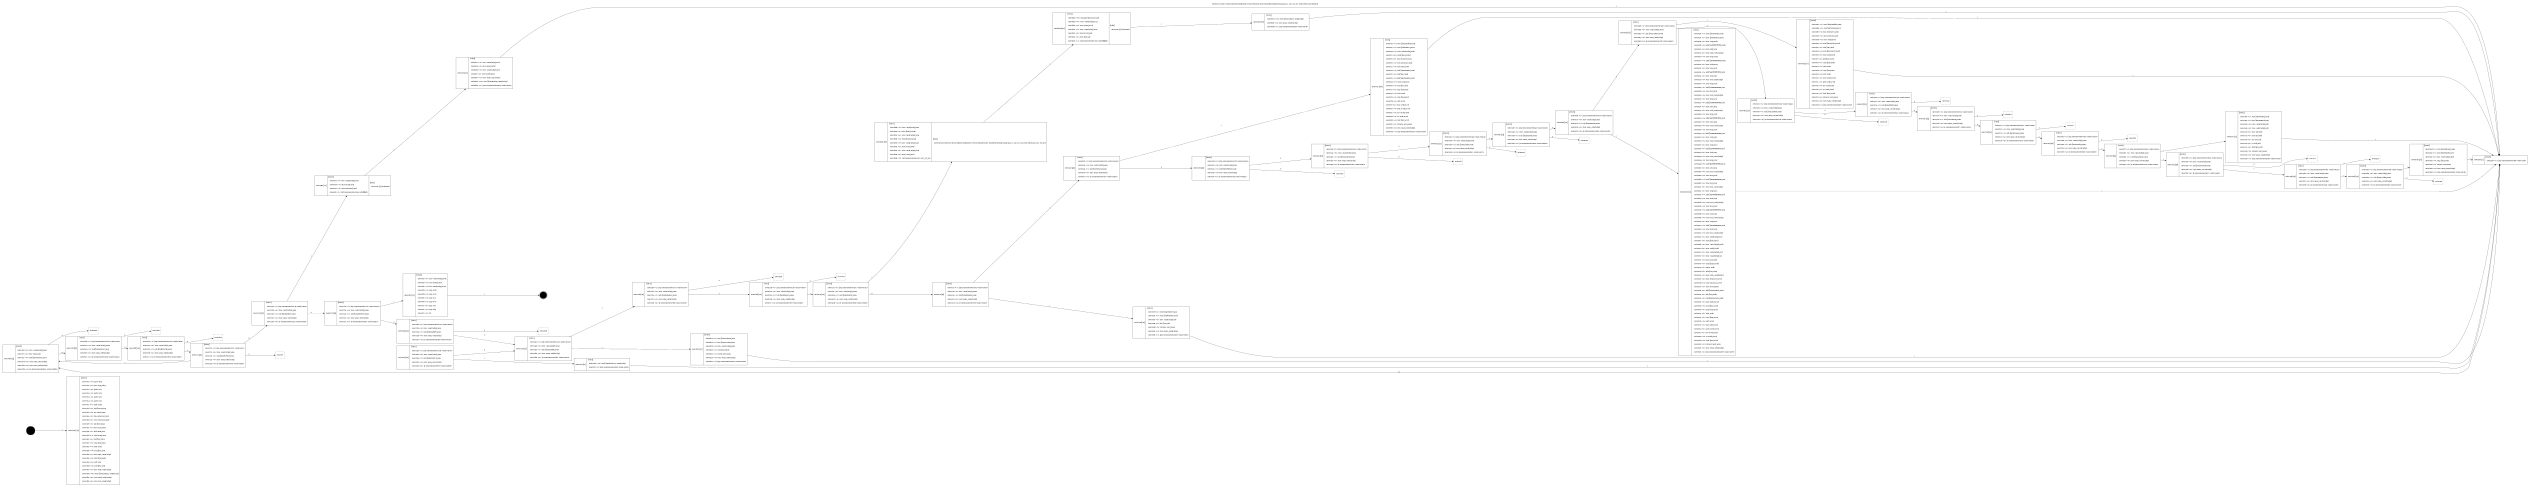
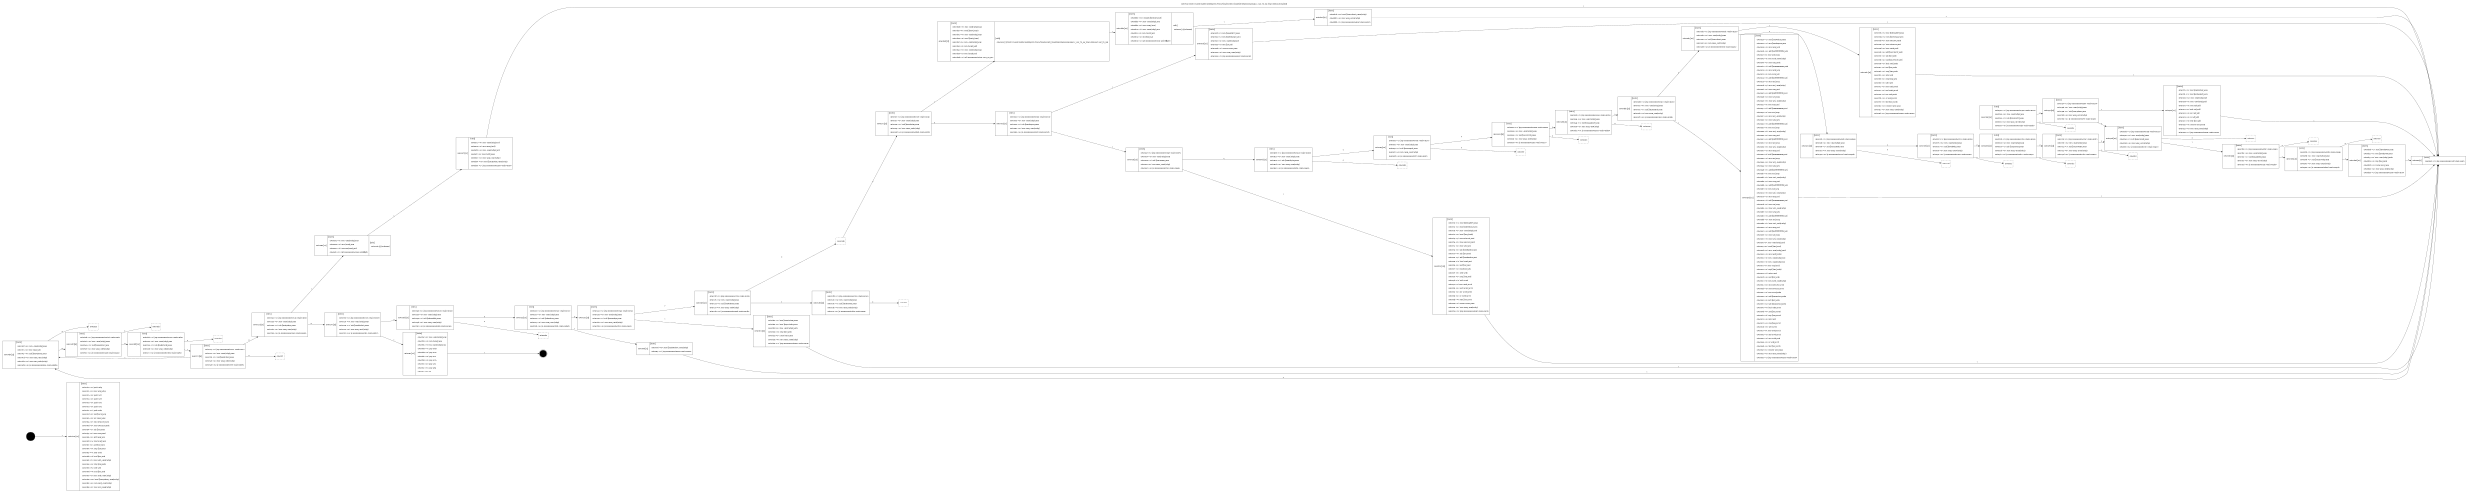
(2038, 138) -> (2101, 142)
(809, 294) -> (870, 187)
(484, 340) -> (484, 318)
